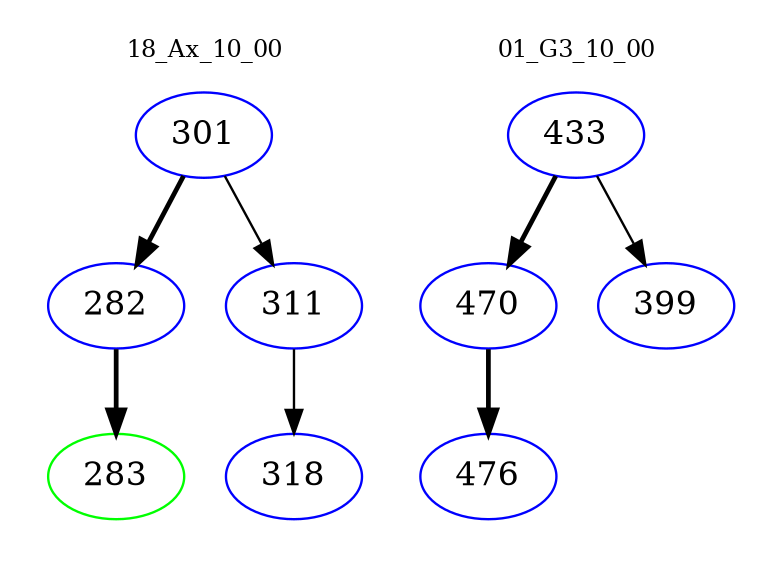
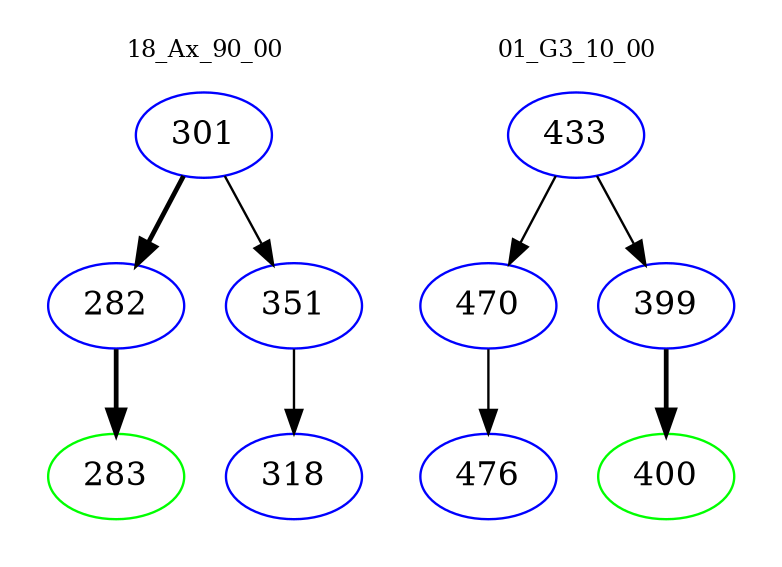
(205, 51) -> (205, 51)
(538, 209) -> (538, 209)
(294, 306) -> (294, 306)
(488, 380) -> (488, 380)
none -> (666, 477)
